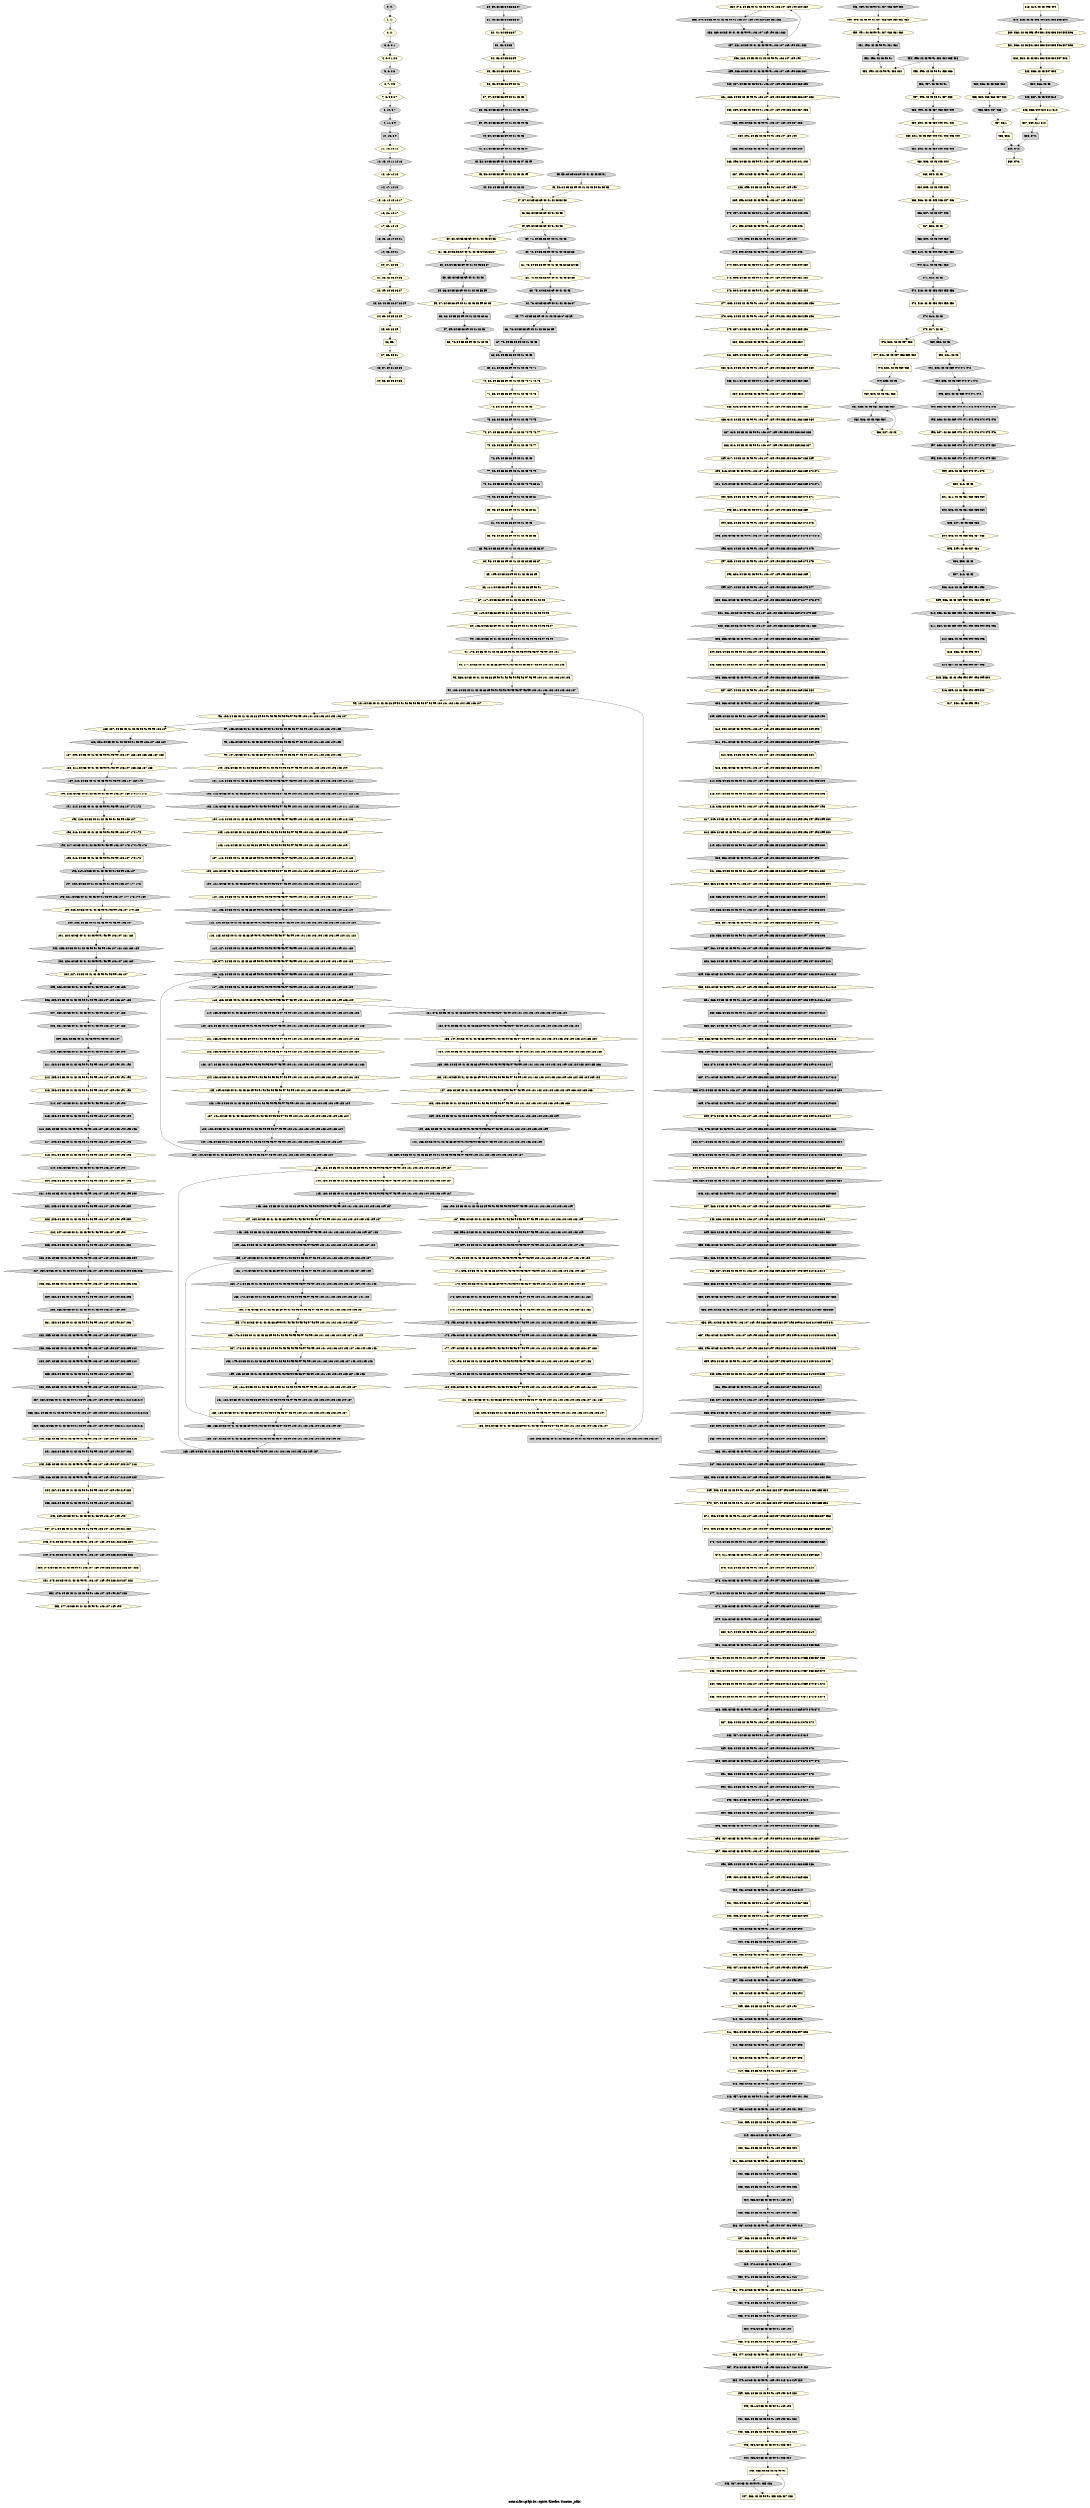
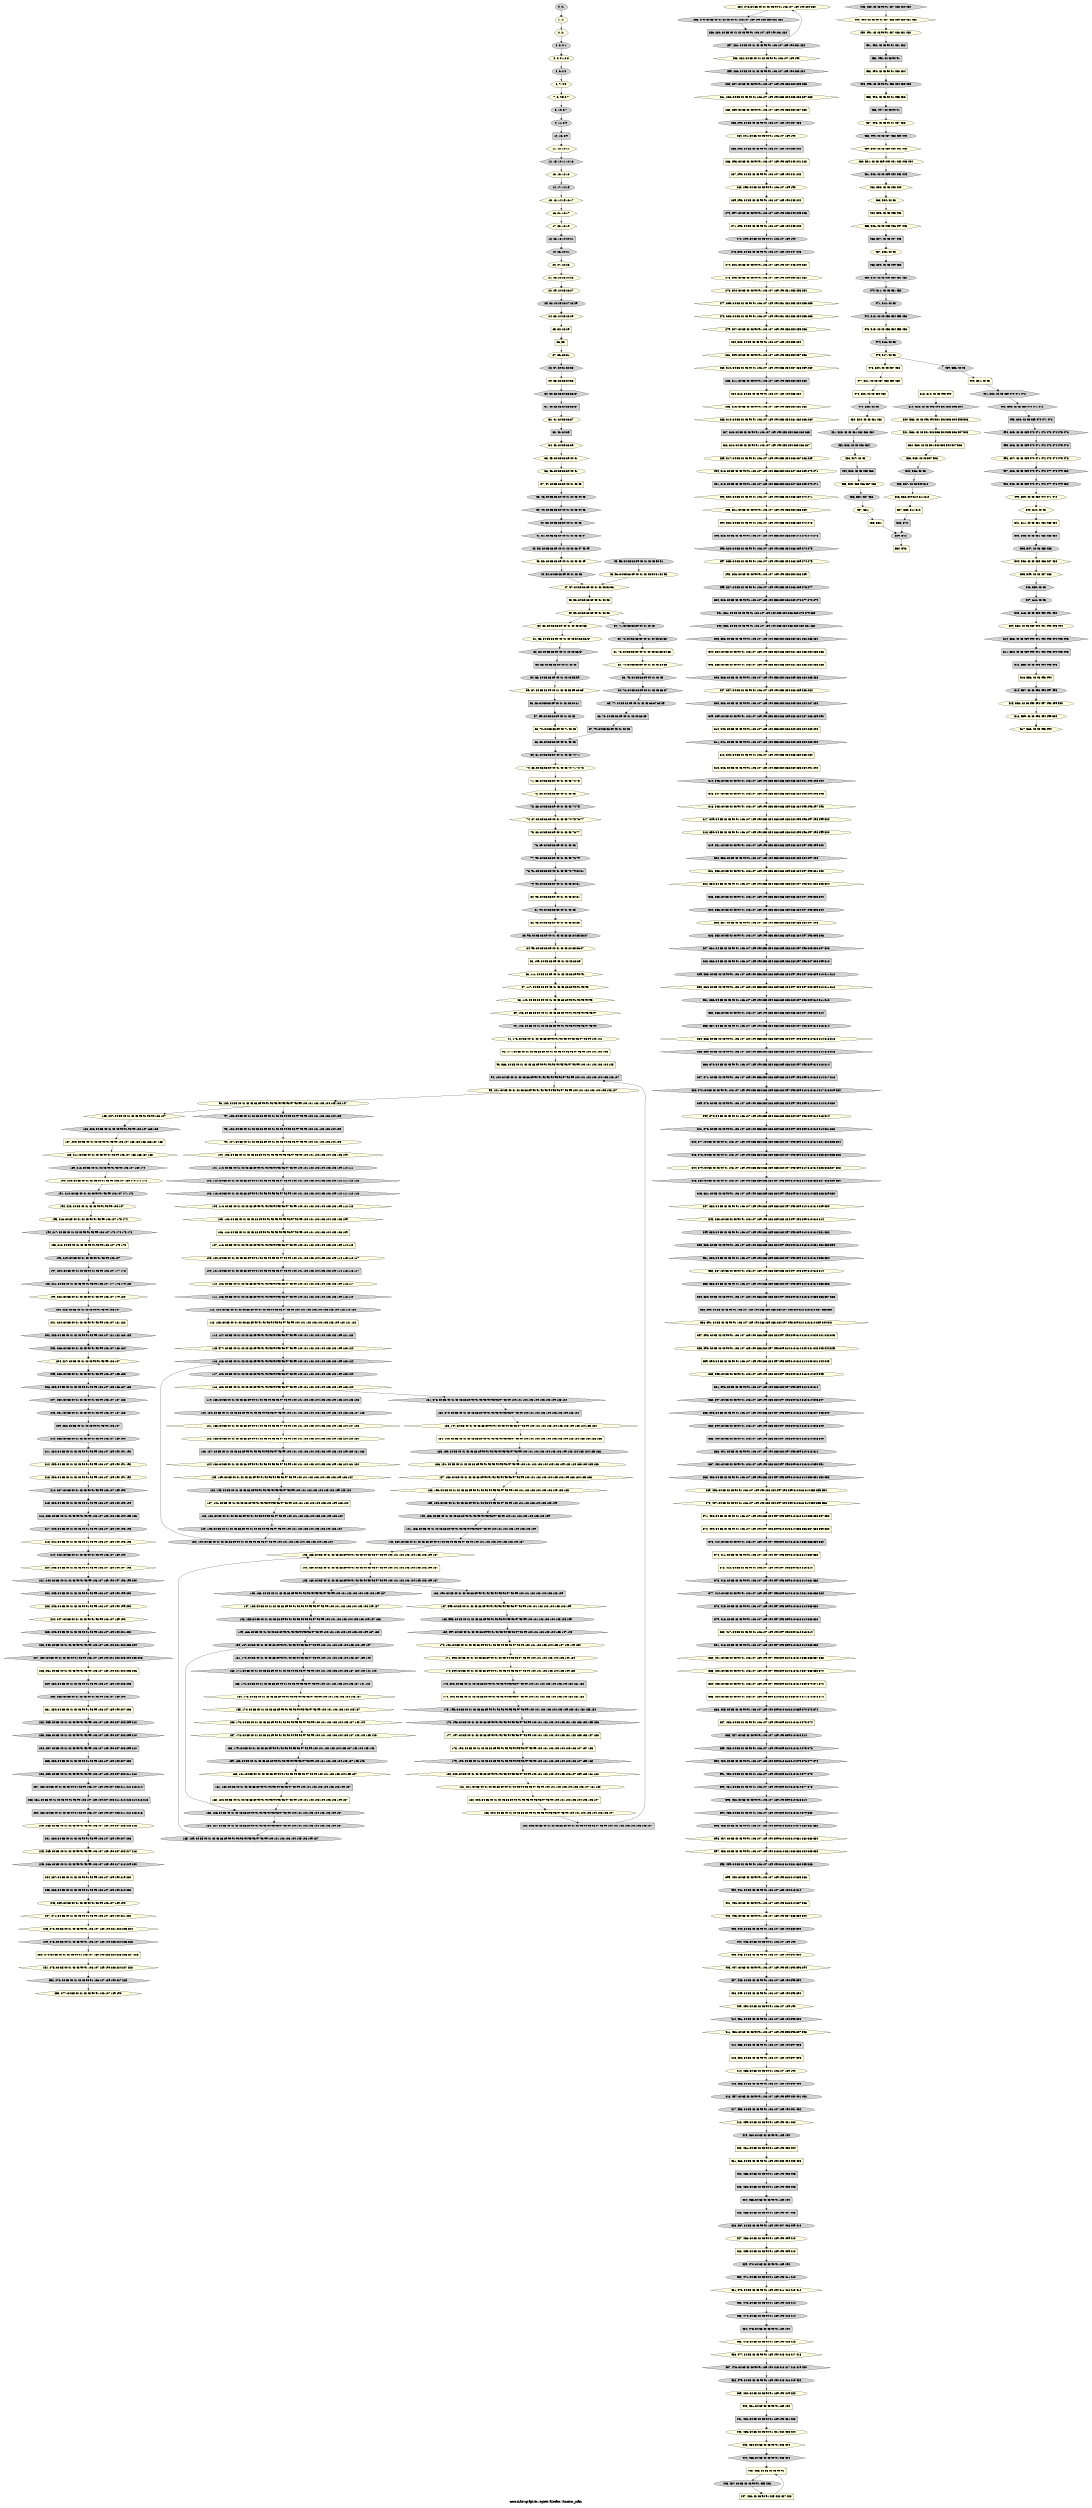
(1041, 13) -> (936, 400)
(909, 65) -> (886, 77)
(468, 342) -> (555, 729)
none -> (561, 387)
(895, 419) -> (857, 464)
